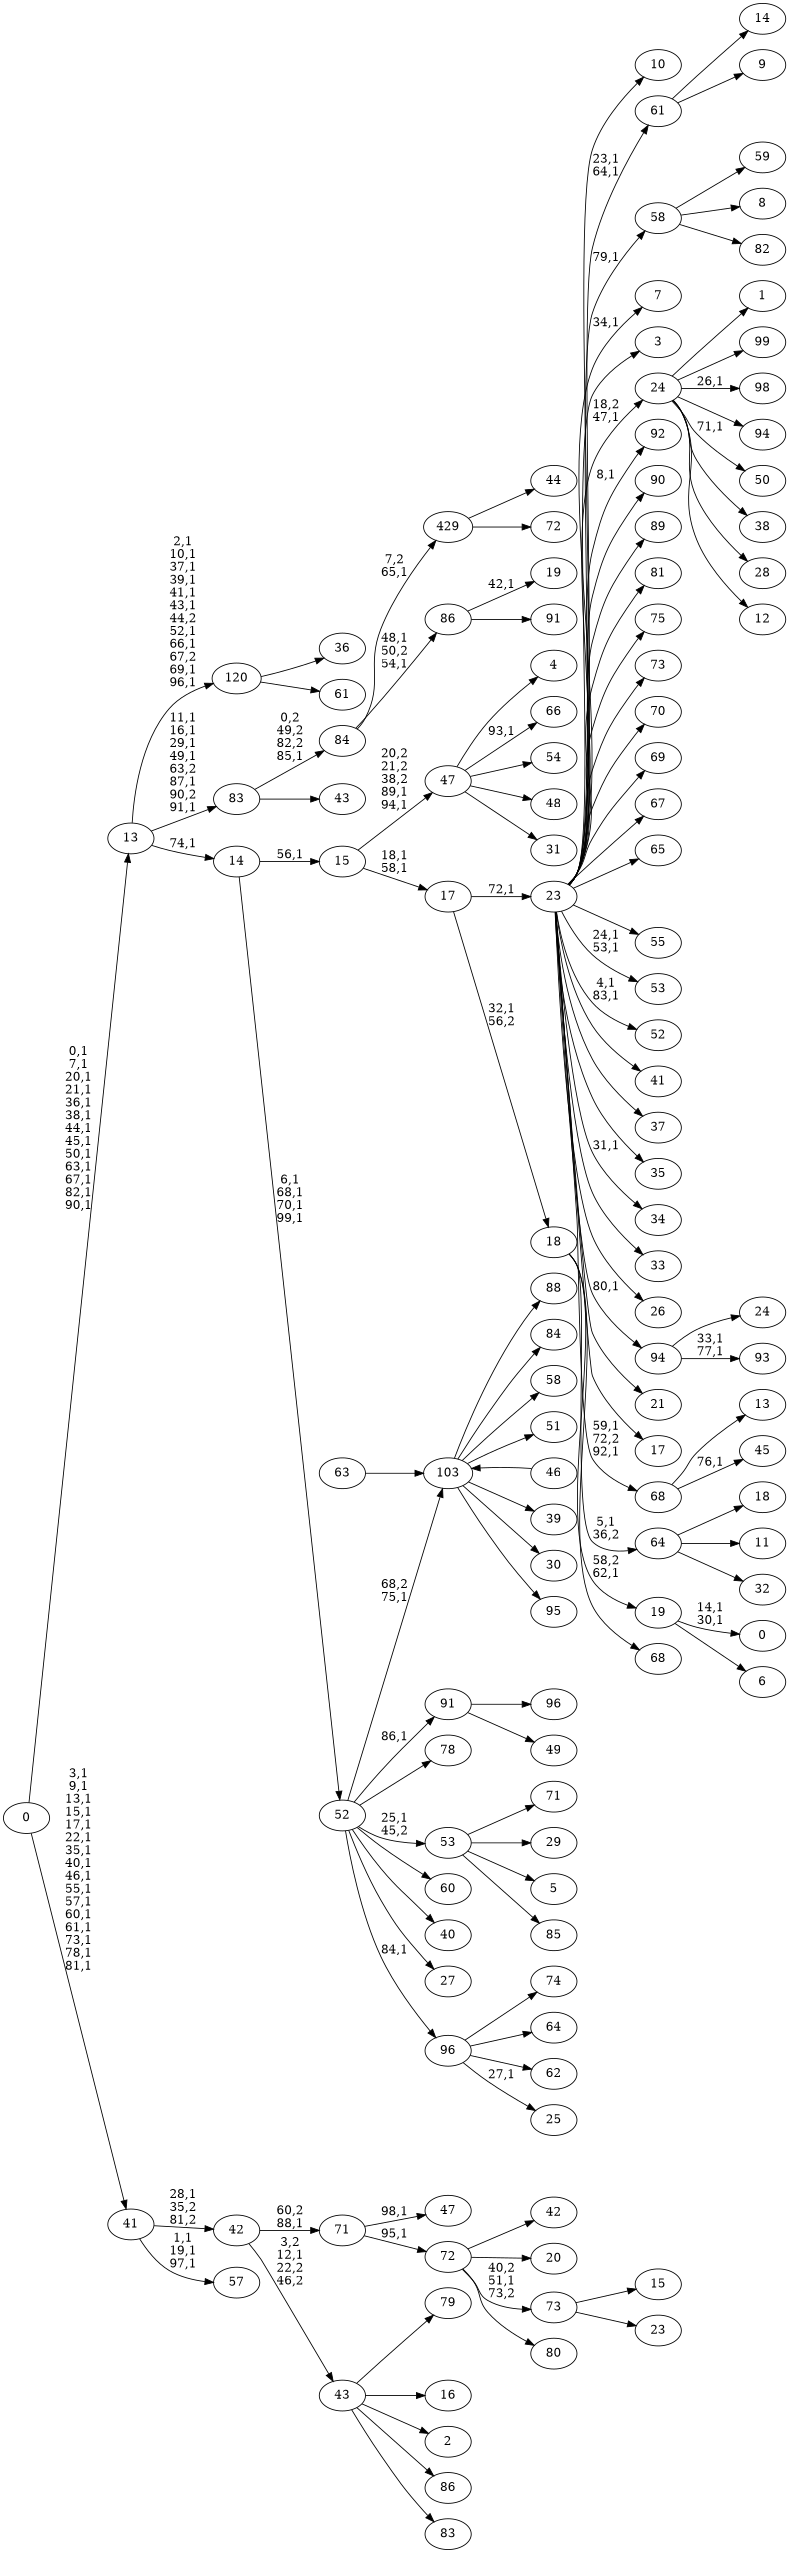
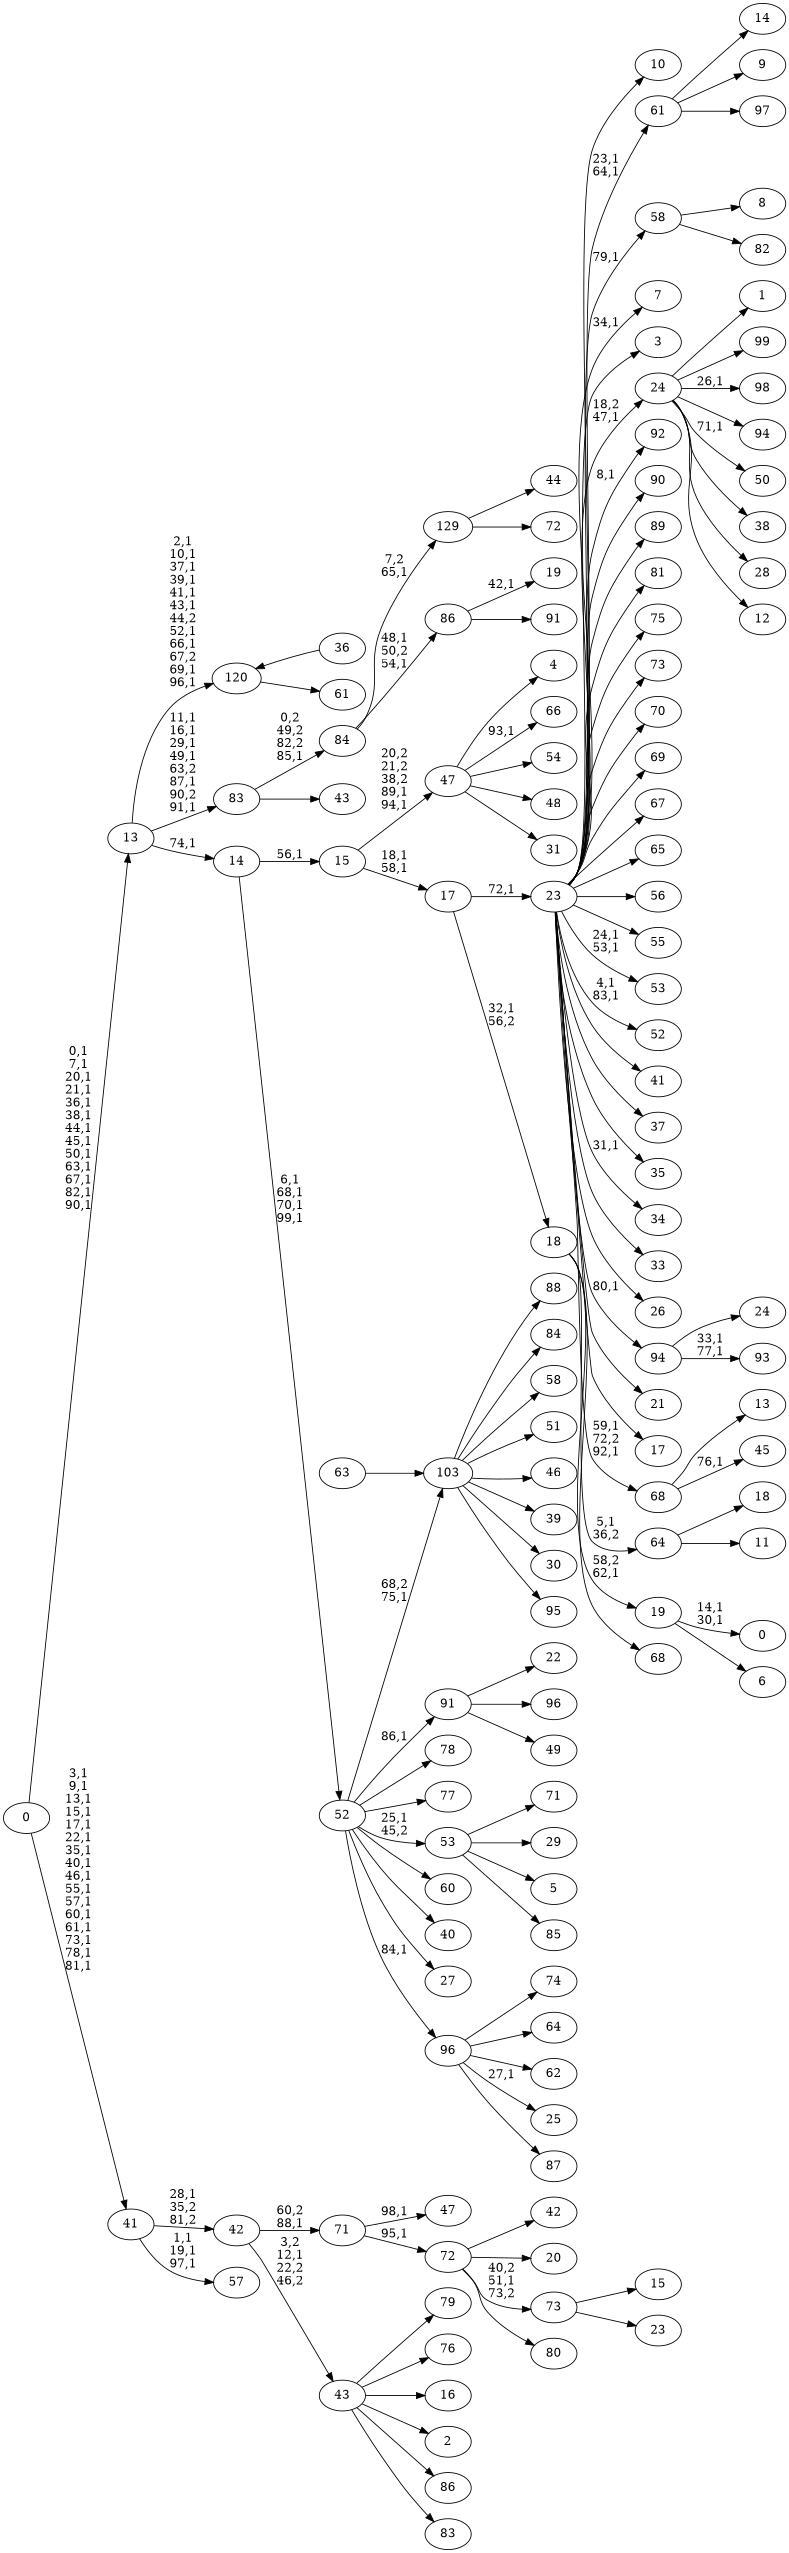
none -> (763, 111)
(763, 157) -> none
(448, 527) -> (448, 527)
(289, 670) -> (291, 657)
none -> (658, 897)
(506, 1468) -> (497, 1479)
(763, 1590) -> none
none -> (554, 1658)
none -> (448, 1797)
none -> (554, 2166)
none -> (448, 2349)
